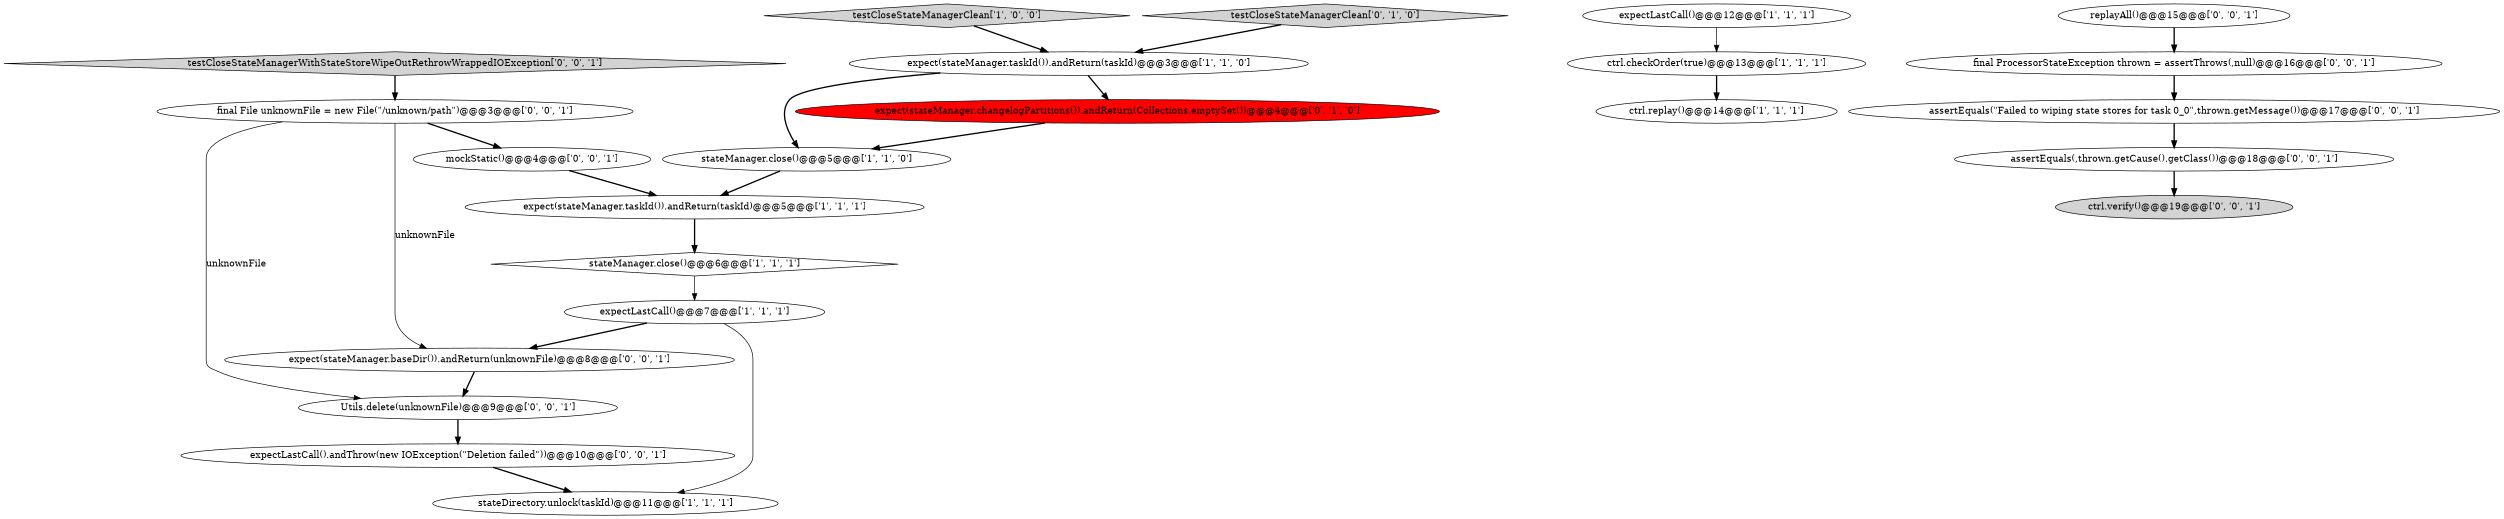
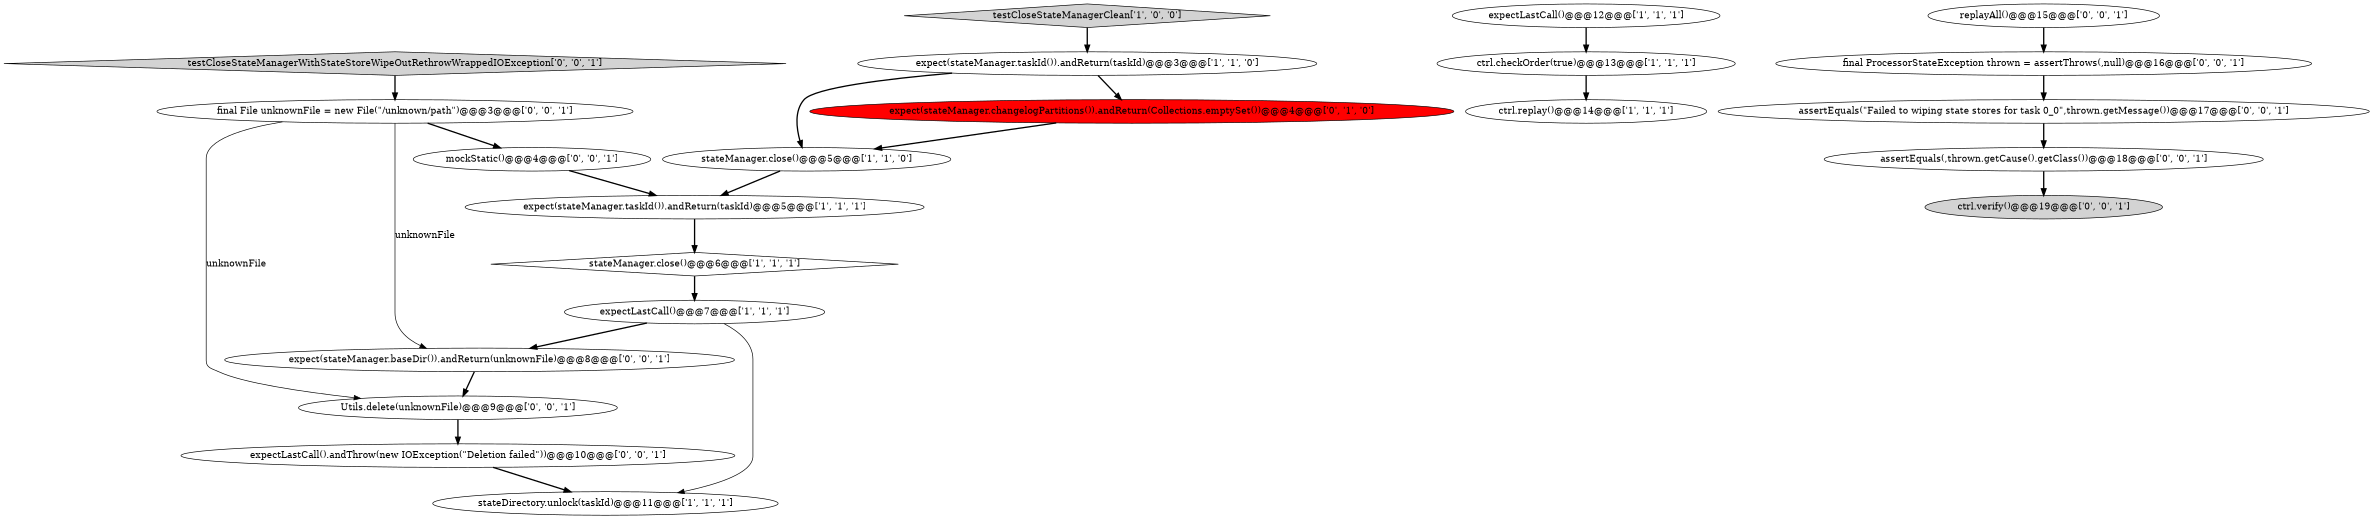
(1325, 16) -> none
(1717, 36) -> (1586, 36)
(695, 285) -> (695, 285)
